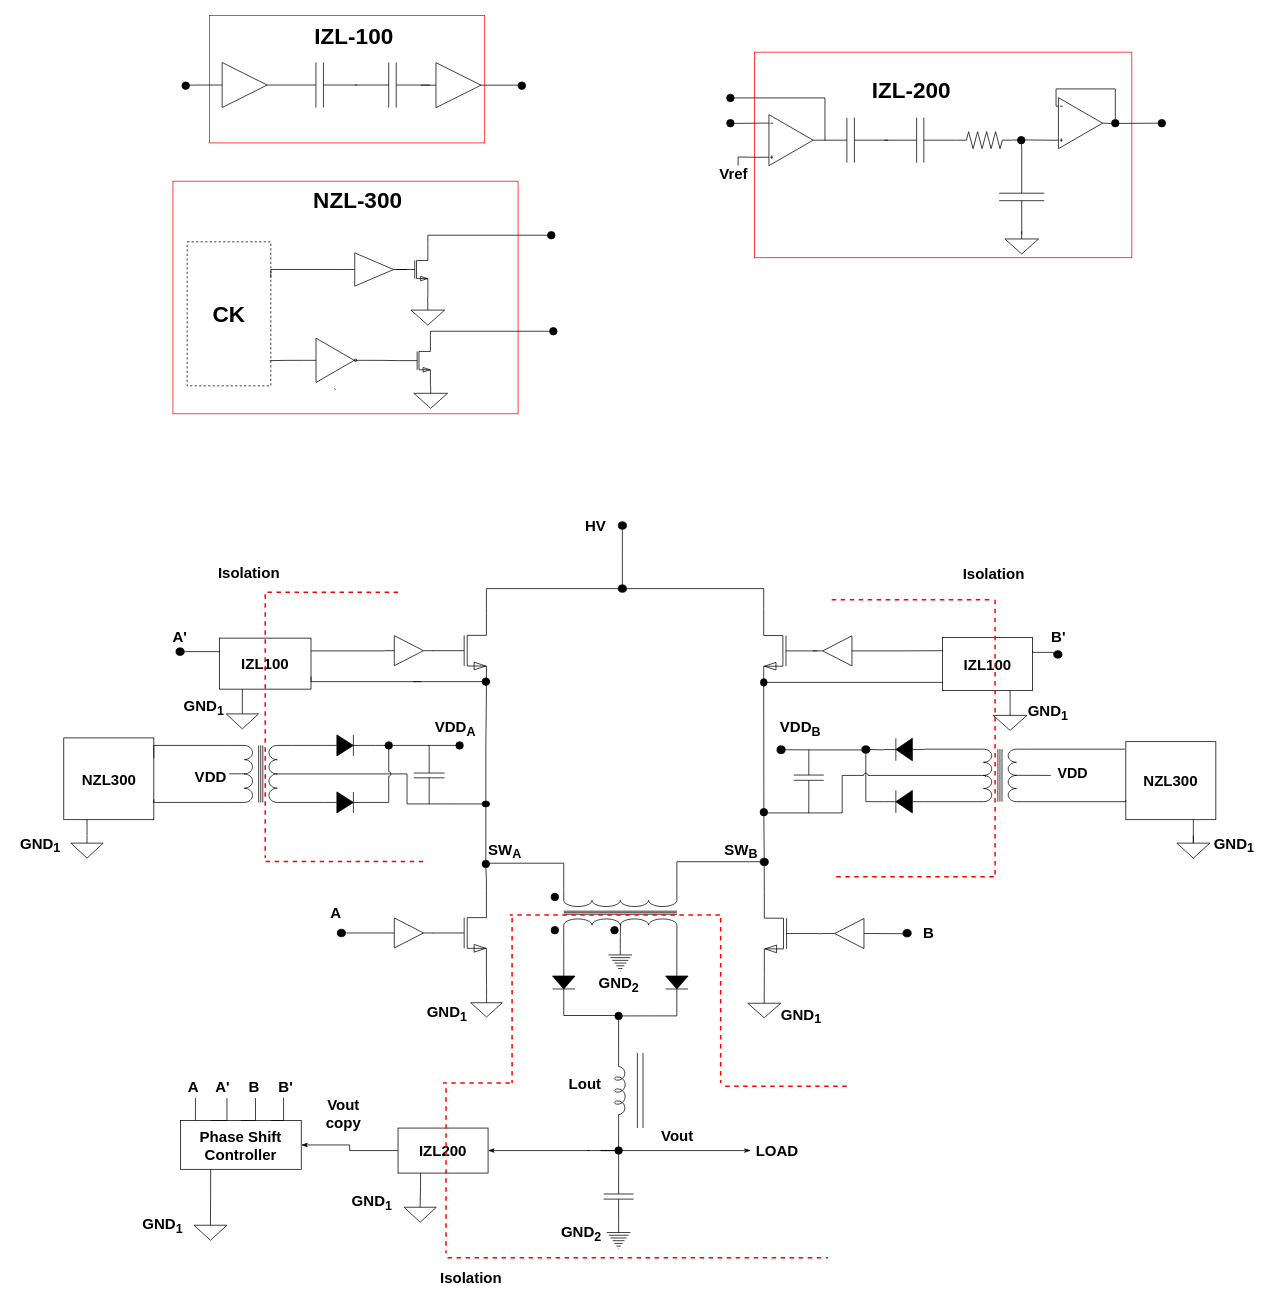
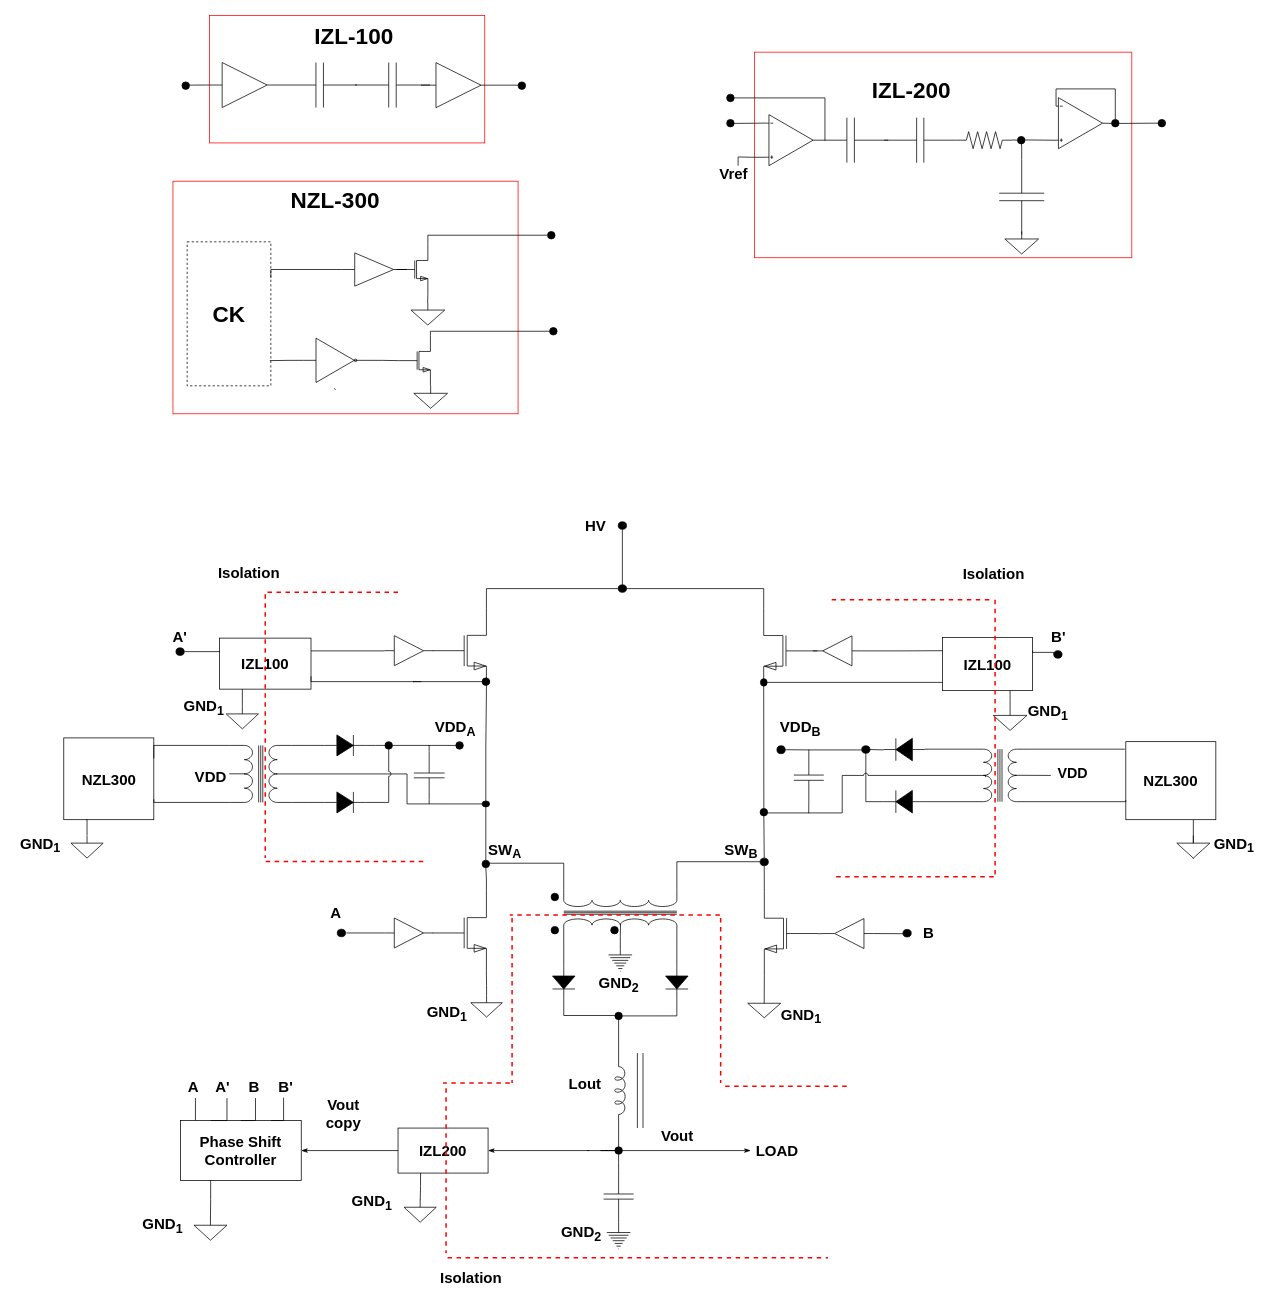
(358, 203) -> (335, 203)
(241, 1145) -> (241, 1150)
